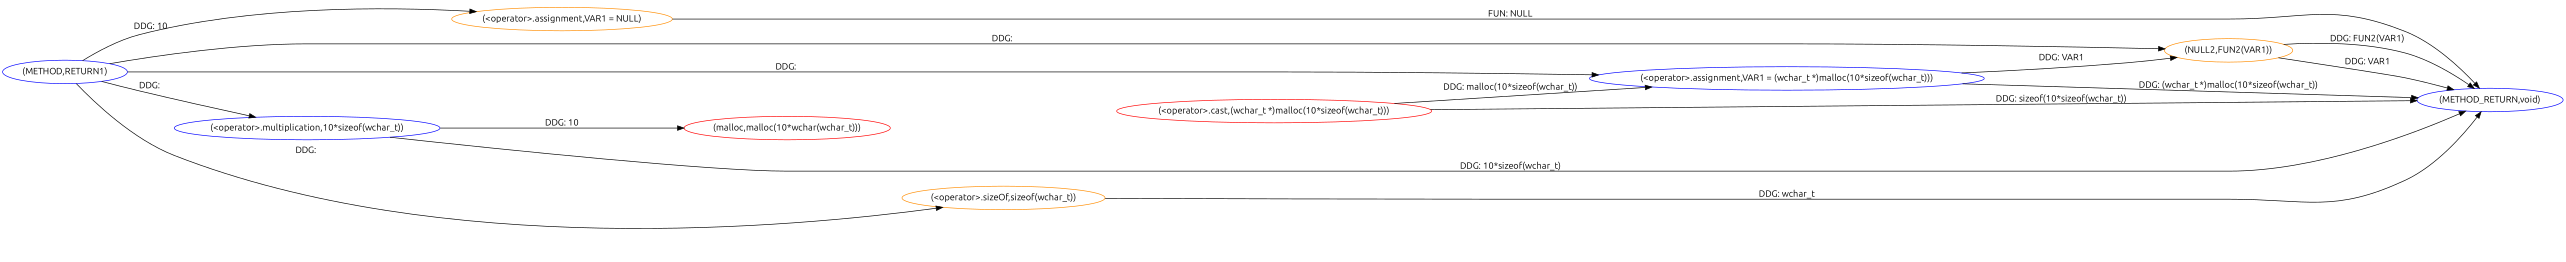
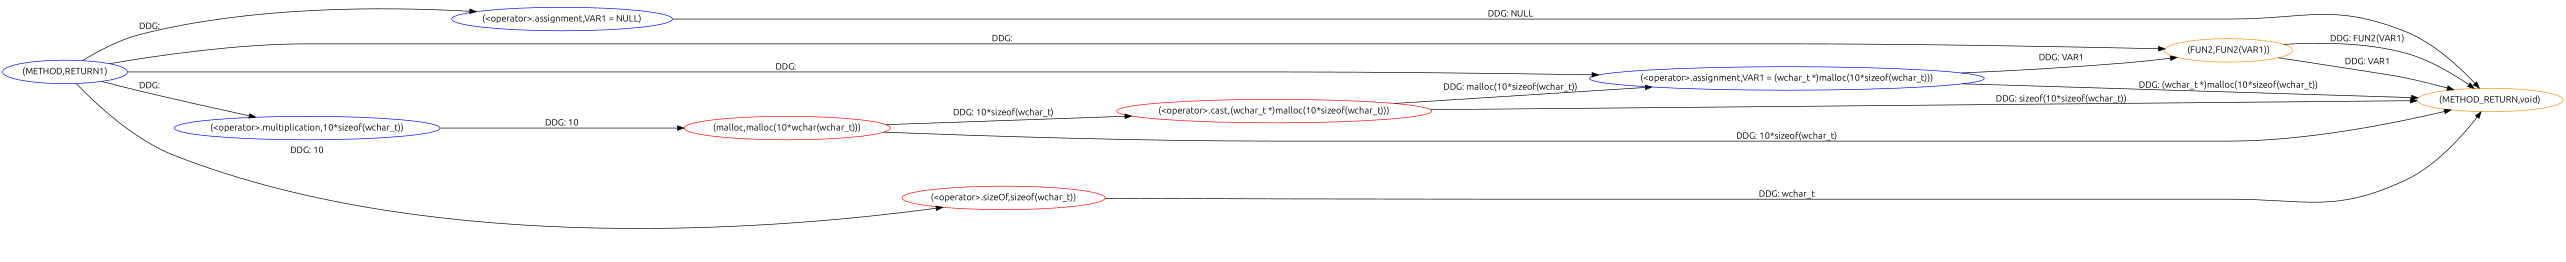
(1511, 14) -> (1511, 14)
(562, 19) -> (562, 19)
(151, 27) -> (151, 27)
(2229, 50) -> (2229, 50)
(2490, 100) -> (2490, 100)
none -> (1005, 120)
(307, 151) -> (307, 151)
(1428, 171) -> (1665, 141)
(1004, 198) -> (1004, 198)
